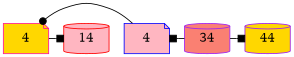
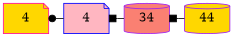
(86, 39) -> none
(233, 39) -> (181, 18)
